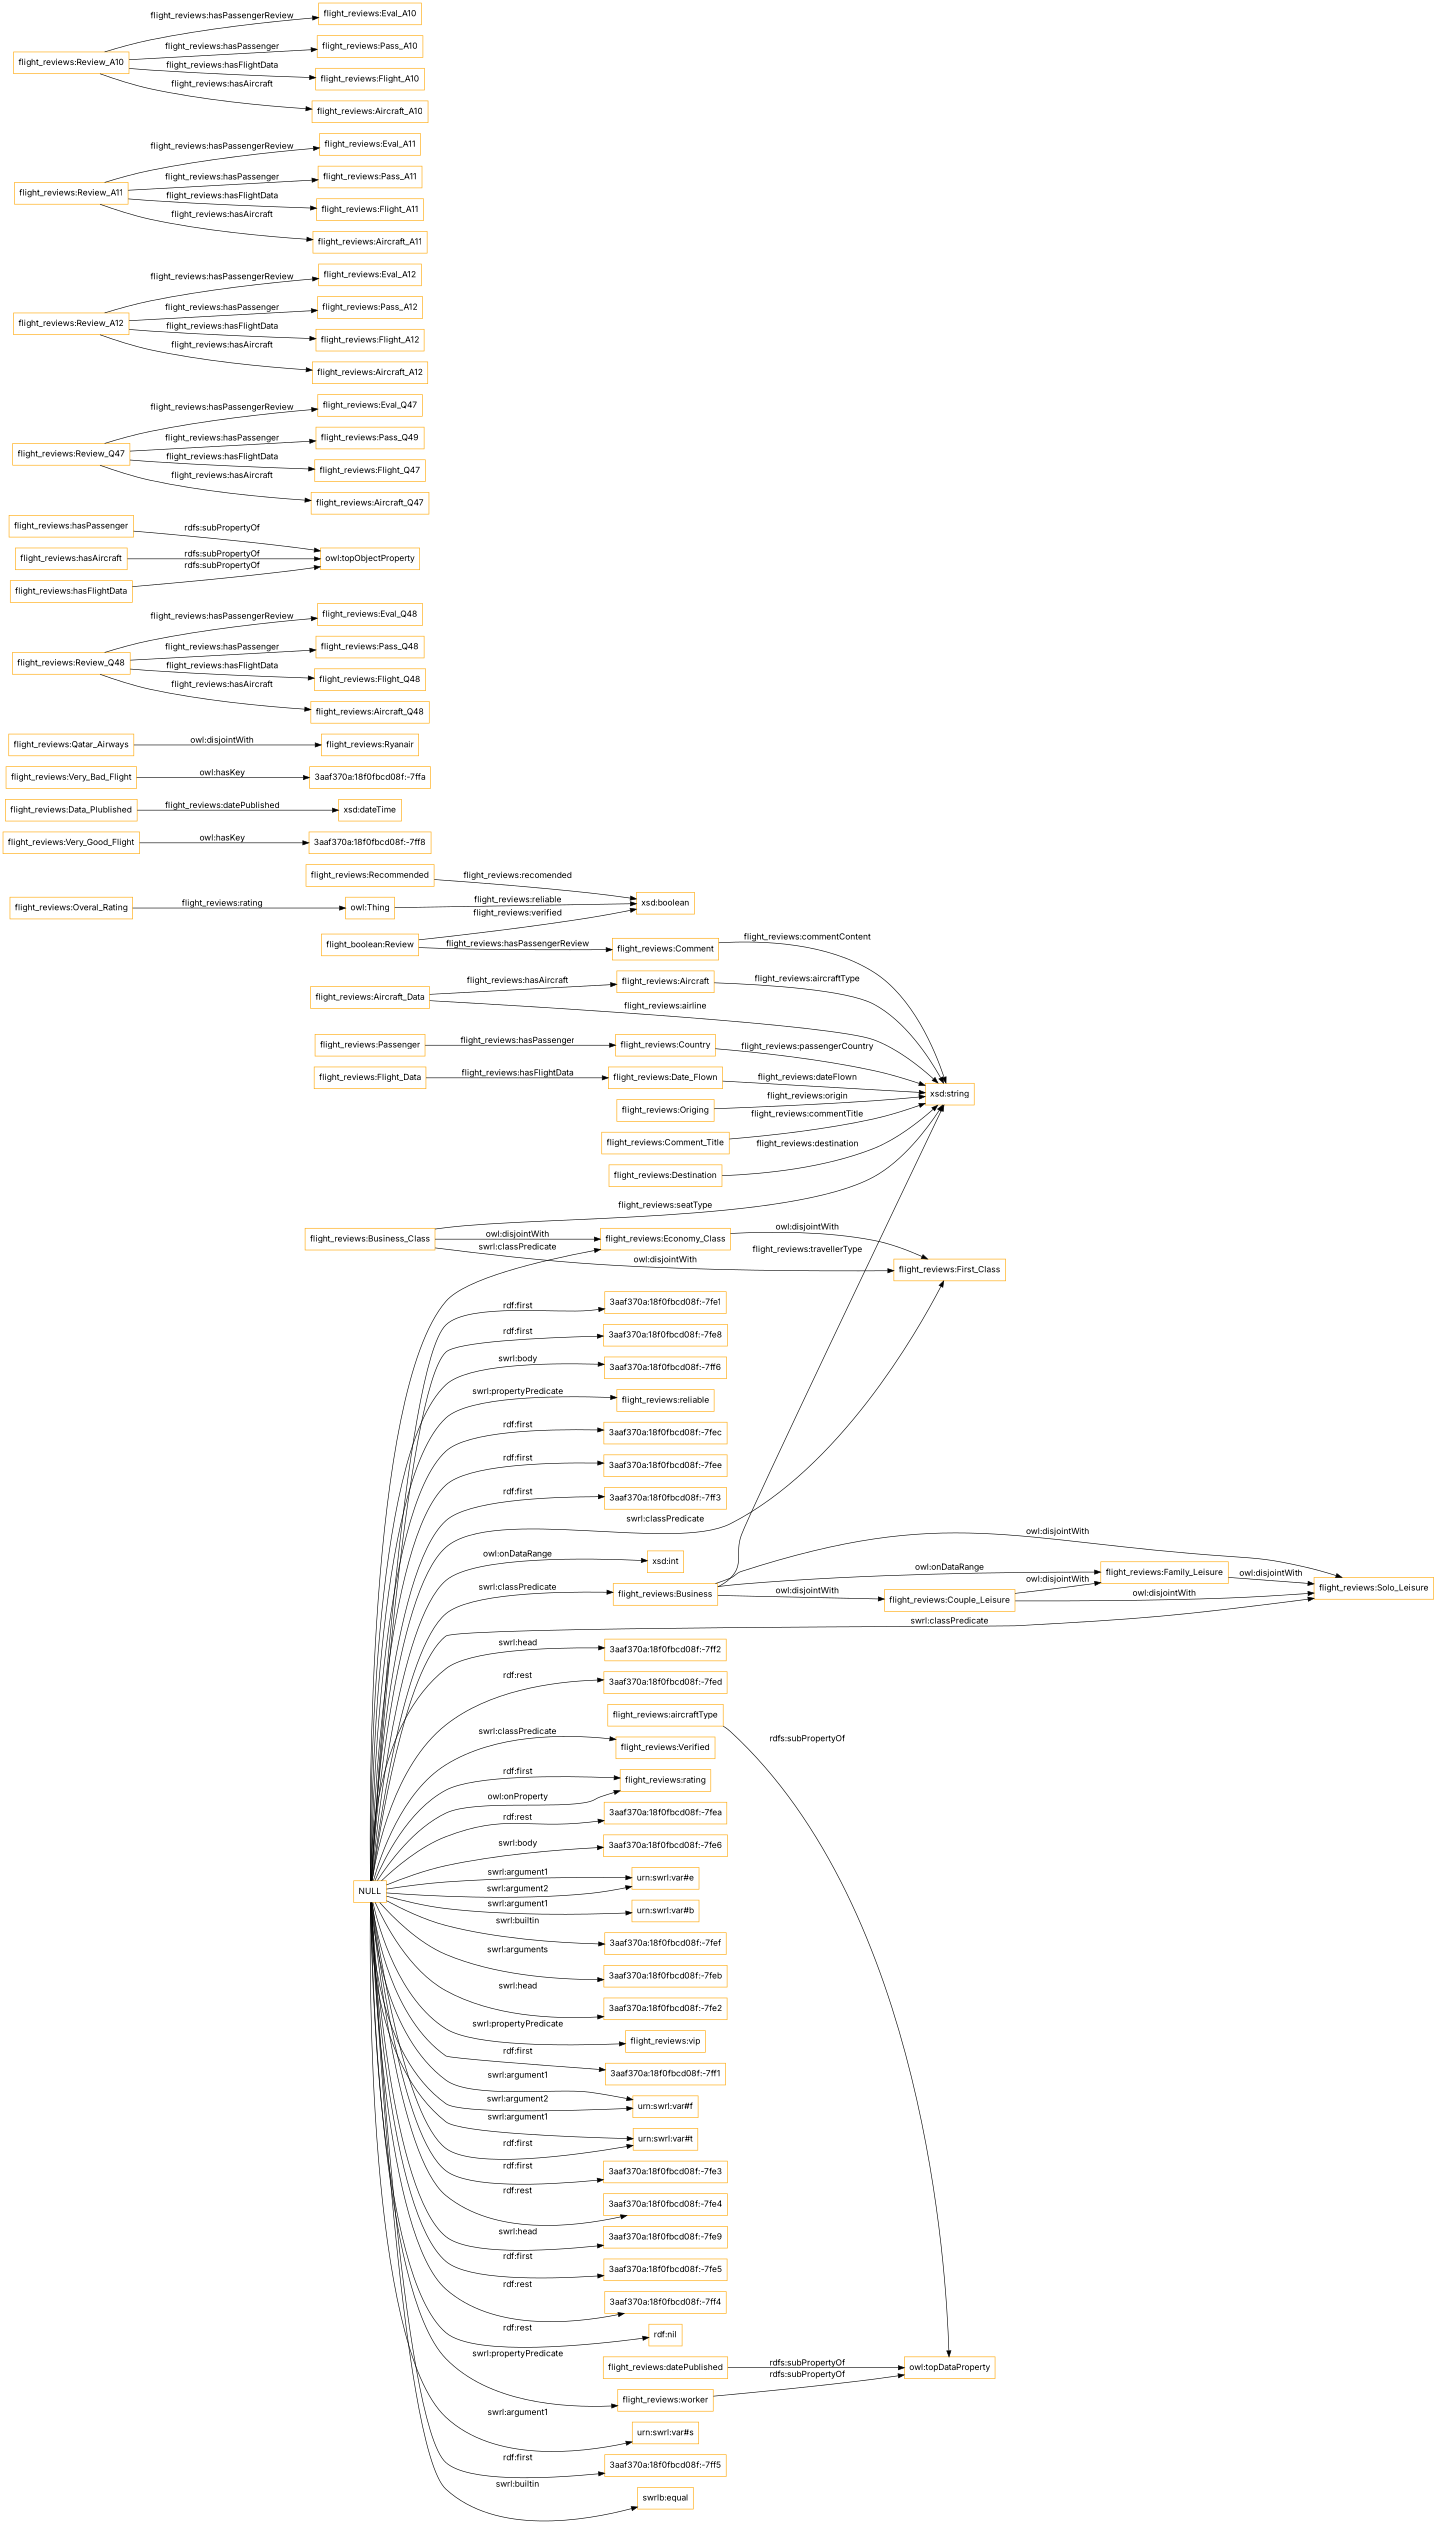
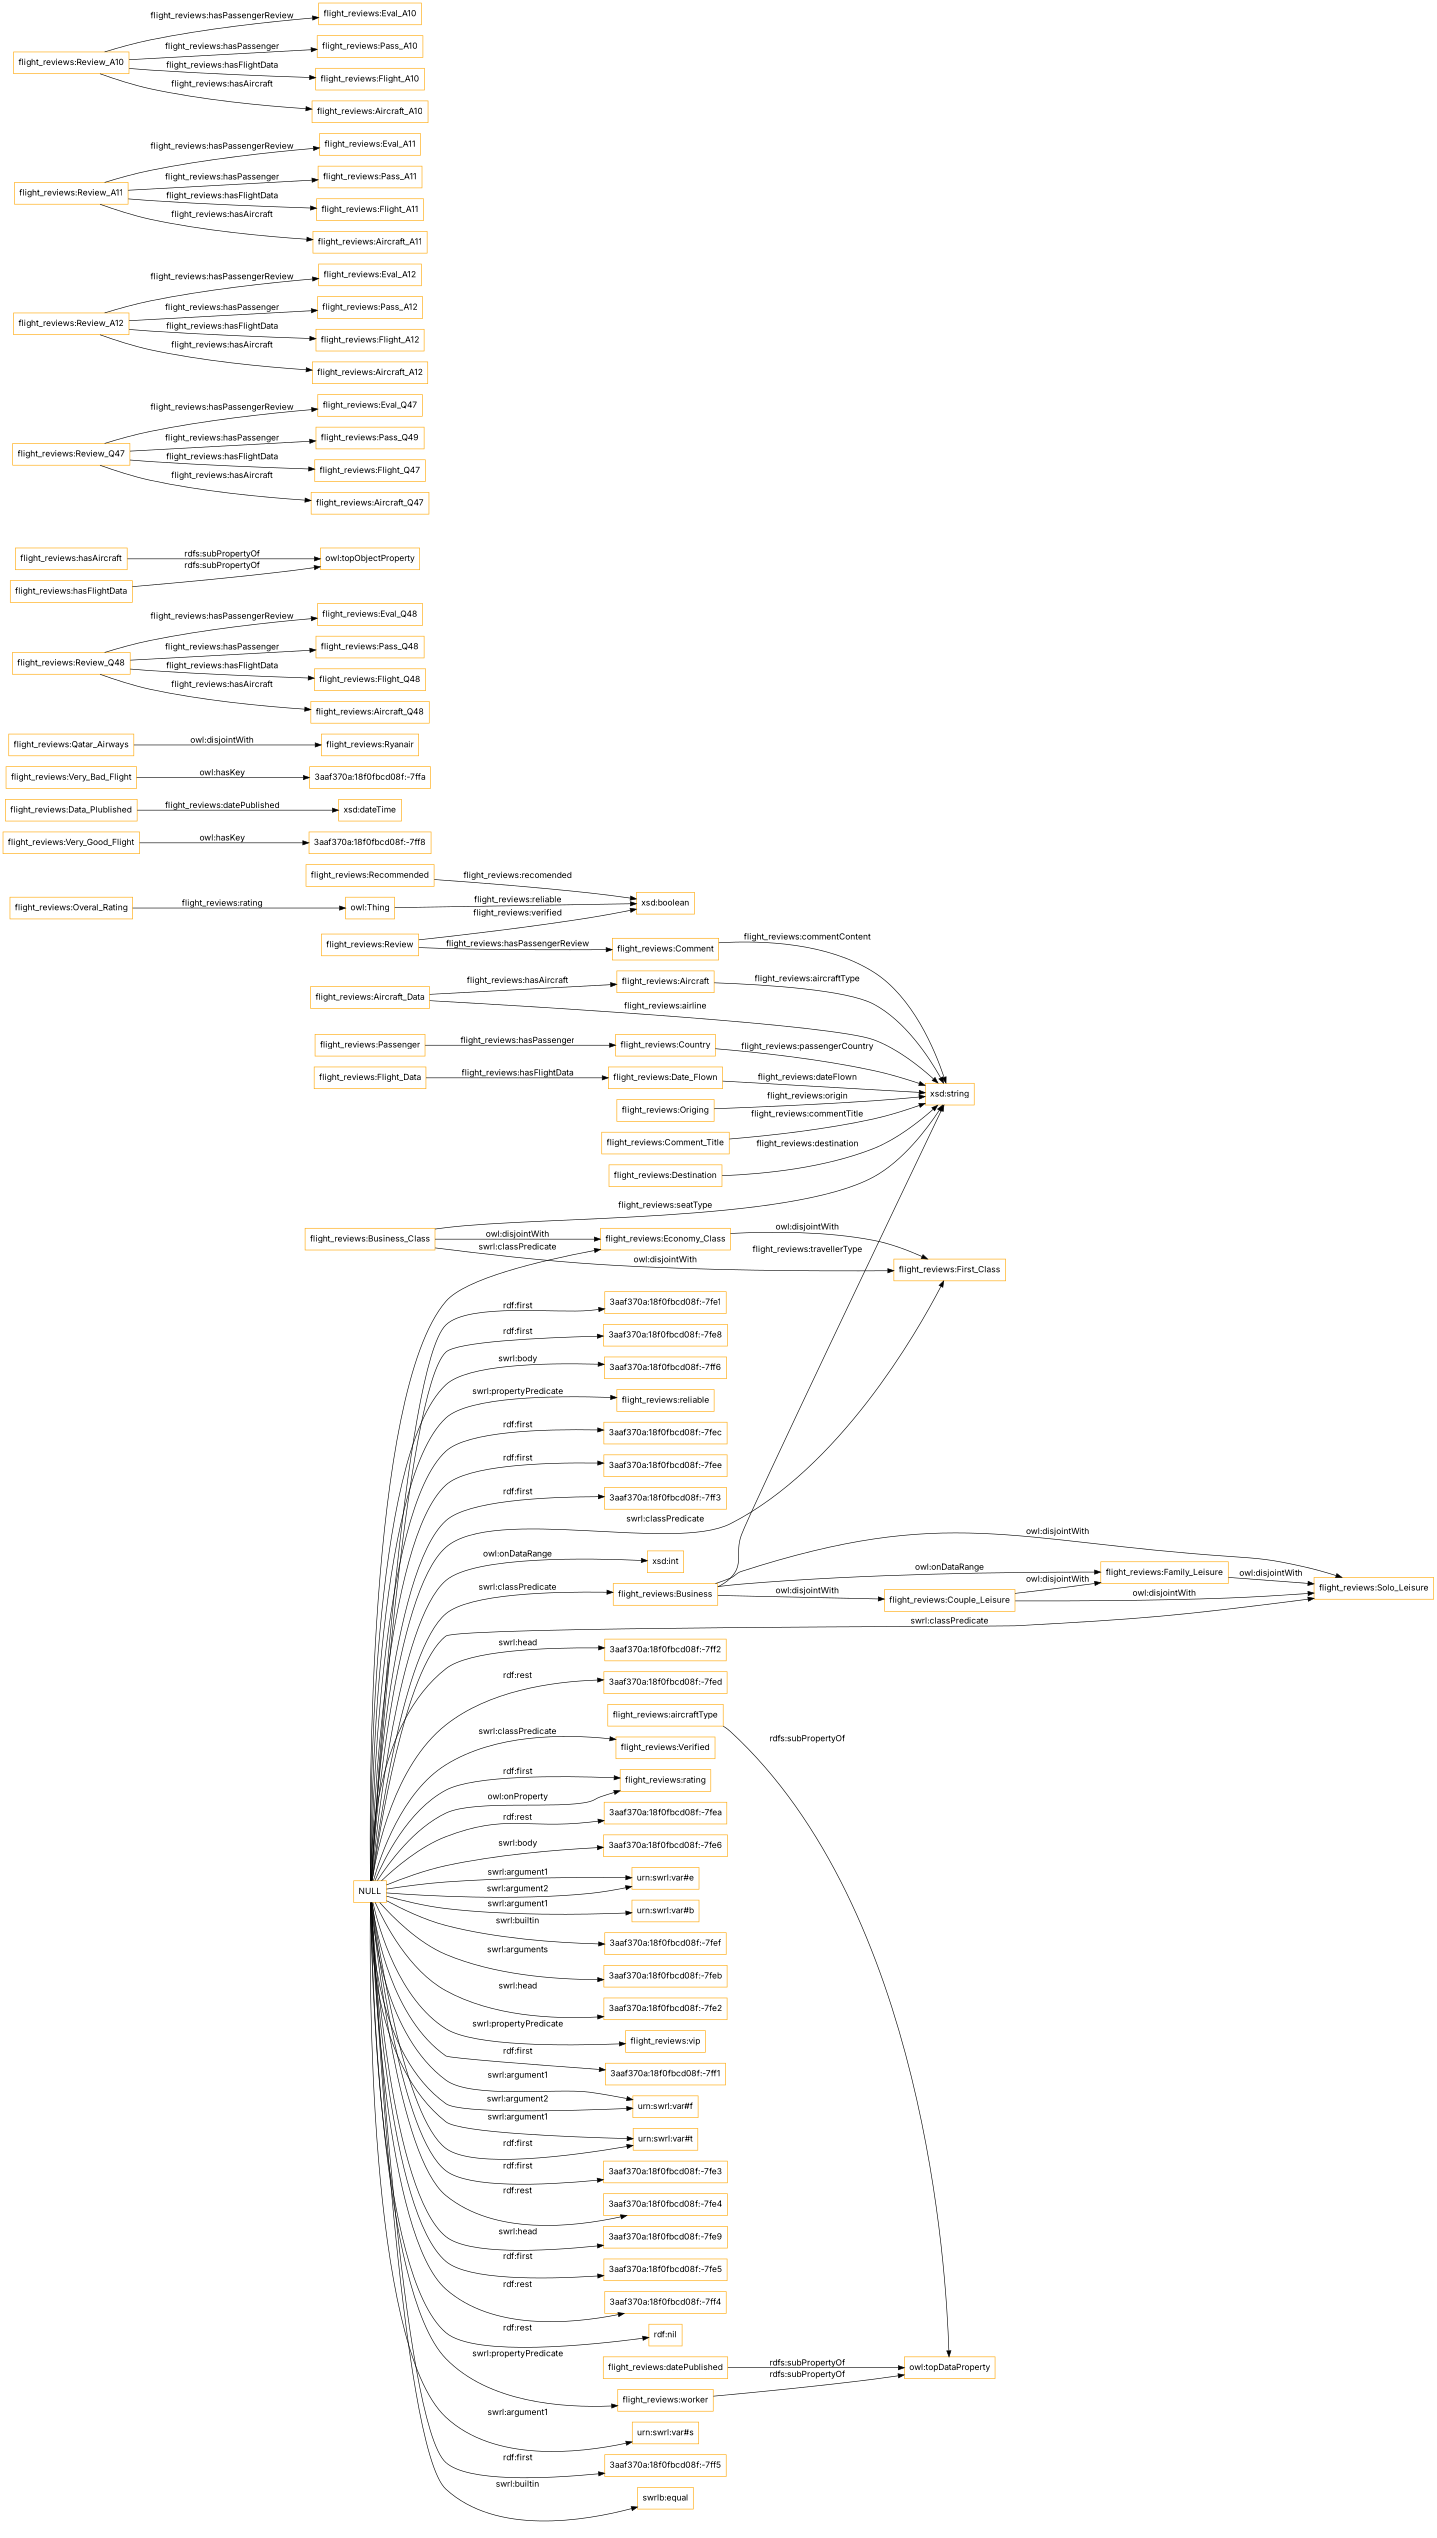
(71, 526) -> none
(370, 945) -> (370, 945)
